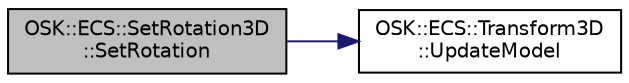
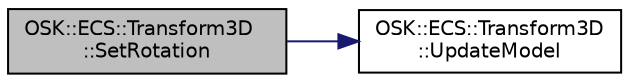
(147, 41) -> (147, 41)
